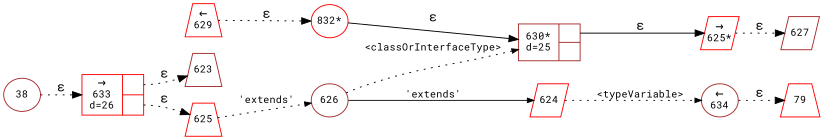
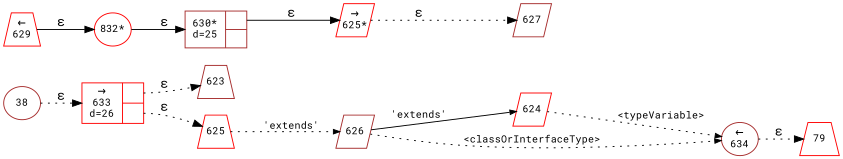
(260, 21) -> (61, 29)
(428, 68) -> (542, 148)
(330, 100) -> (355, 132)
